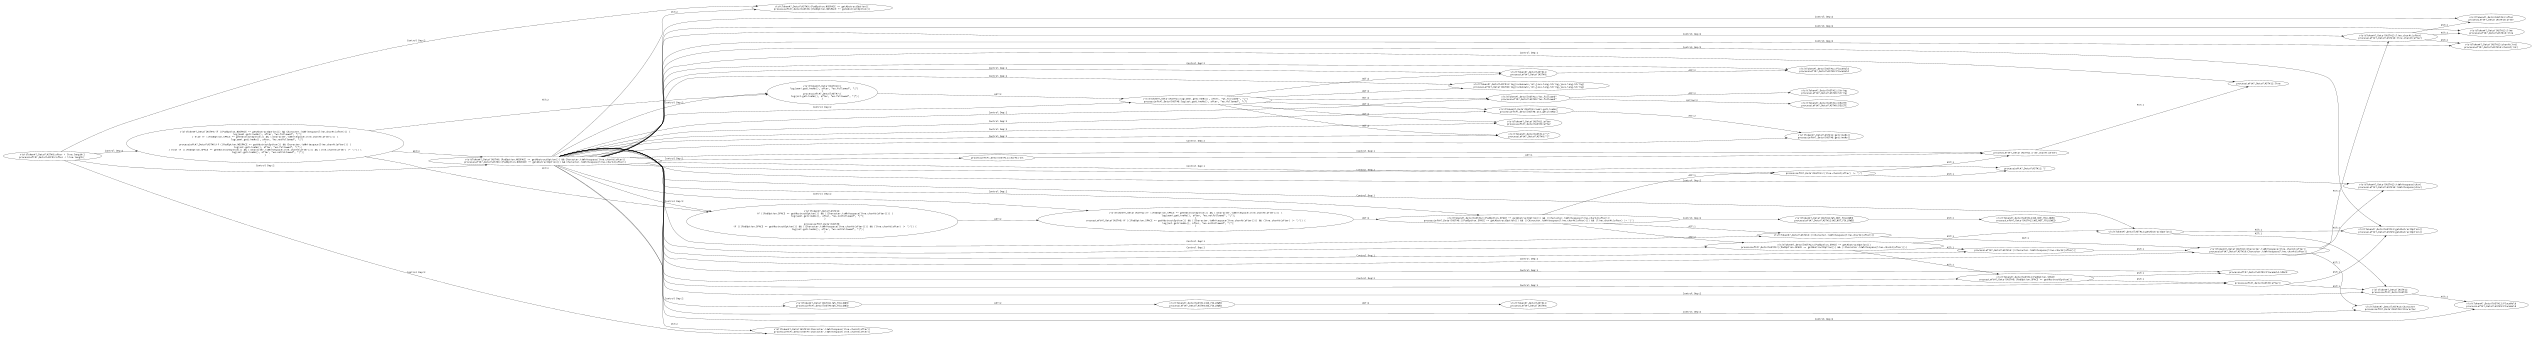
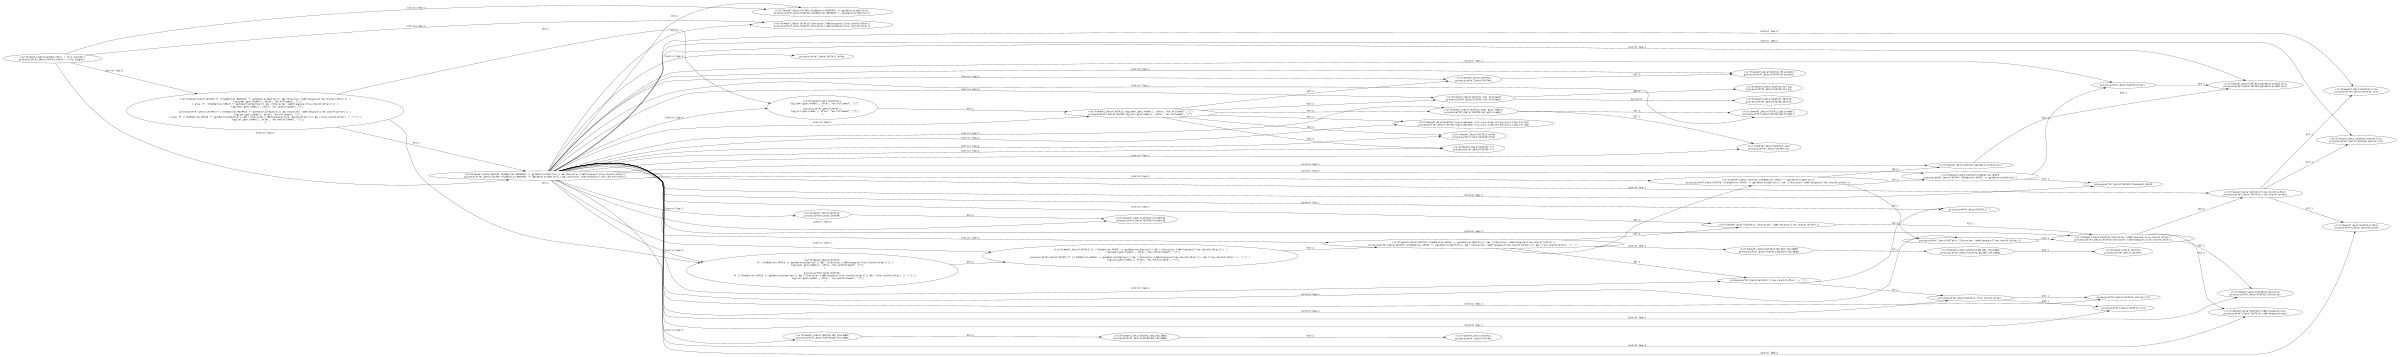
none -> (822, 57)
none -> (1769, 147)
(1508, 157) -> (2049, 297)
(2286, 237) -> none
none -> (2124, 251)
(2324, 287) -> none
